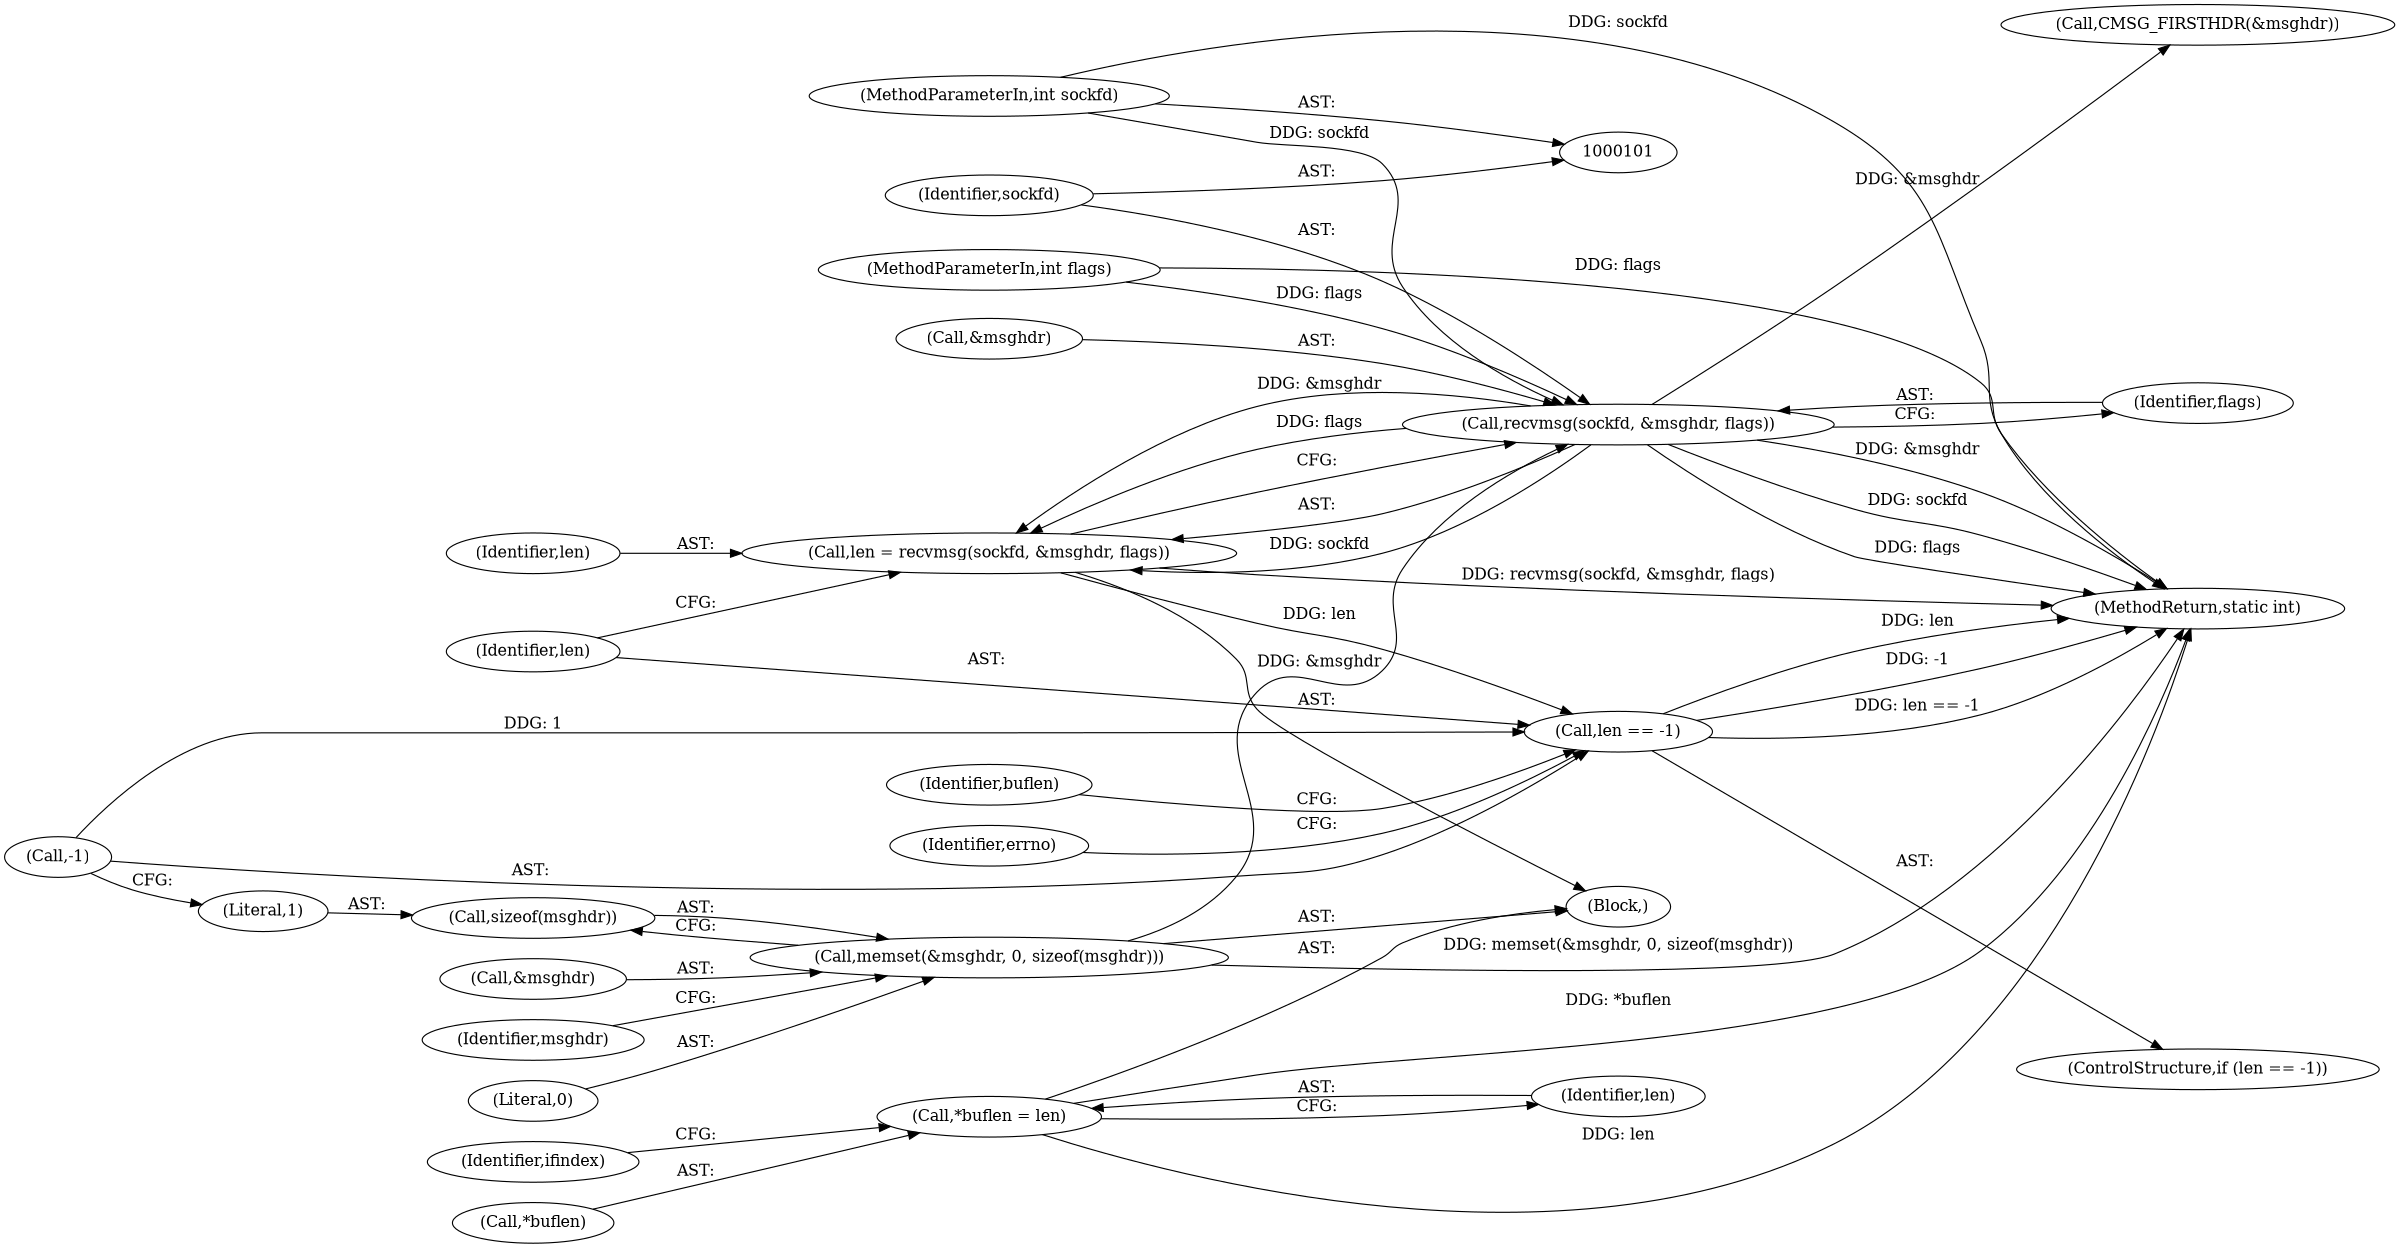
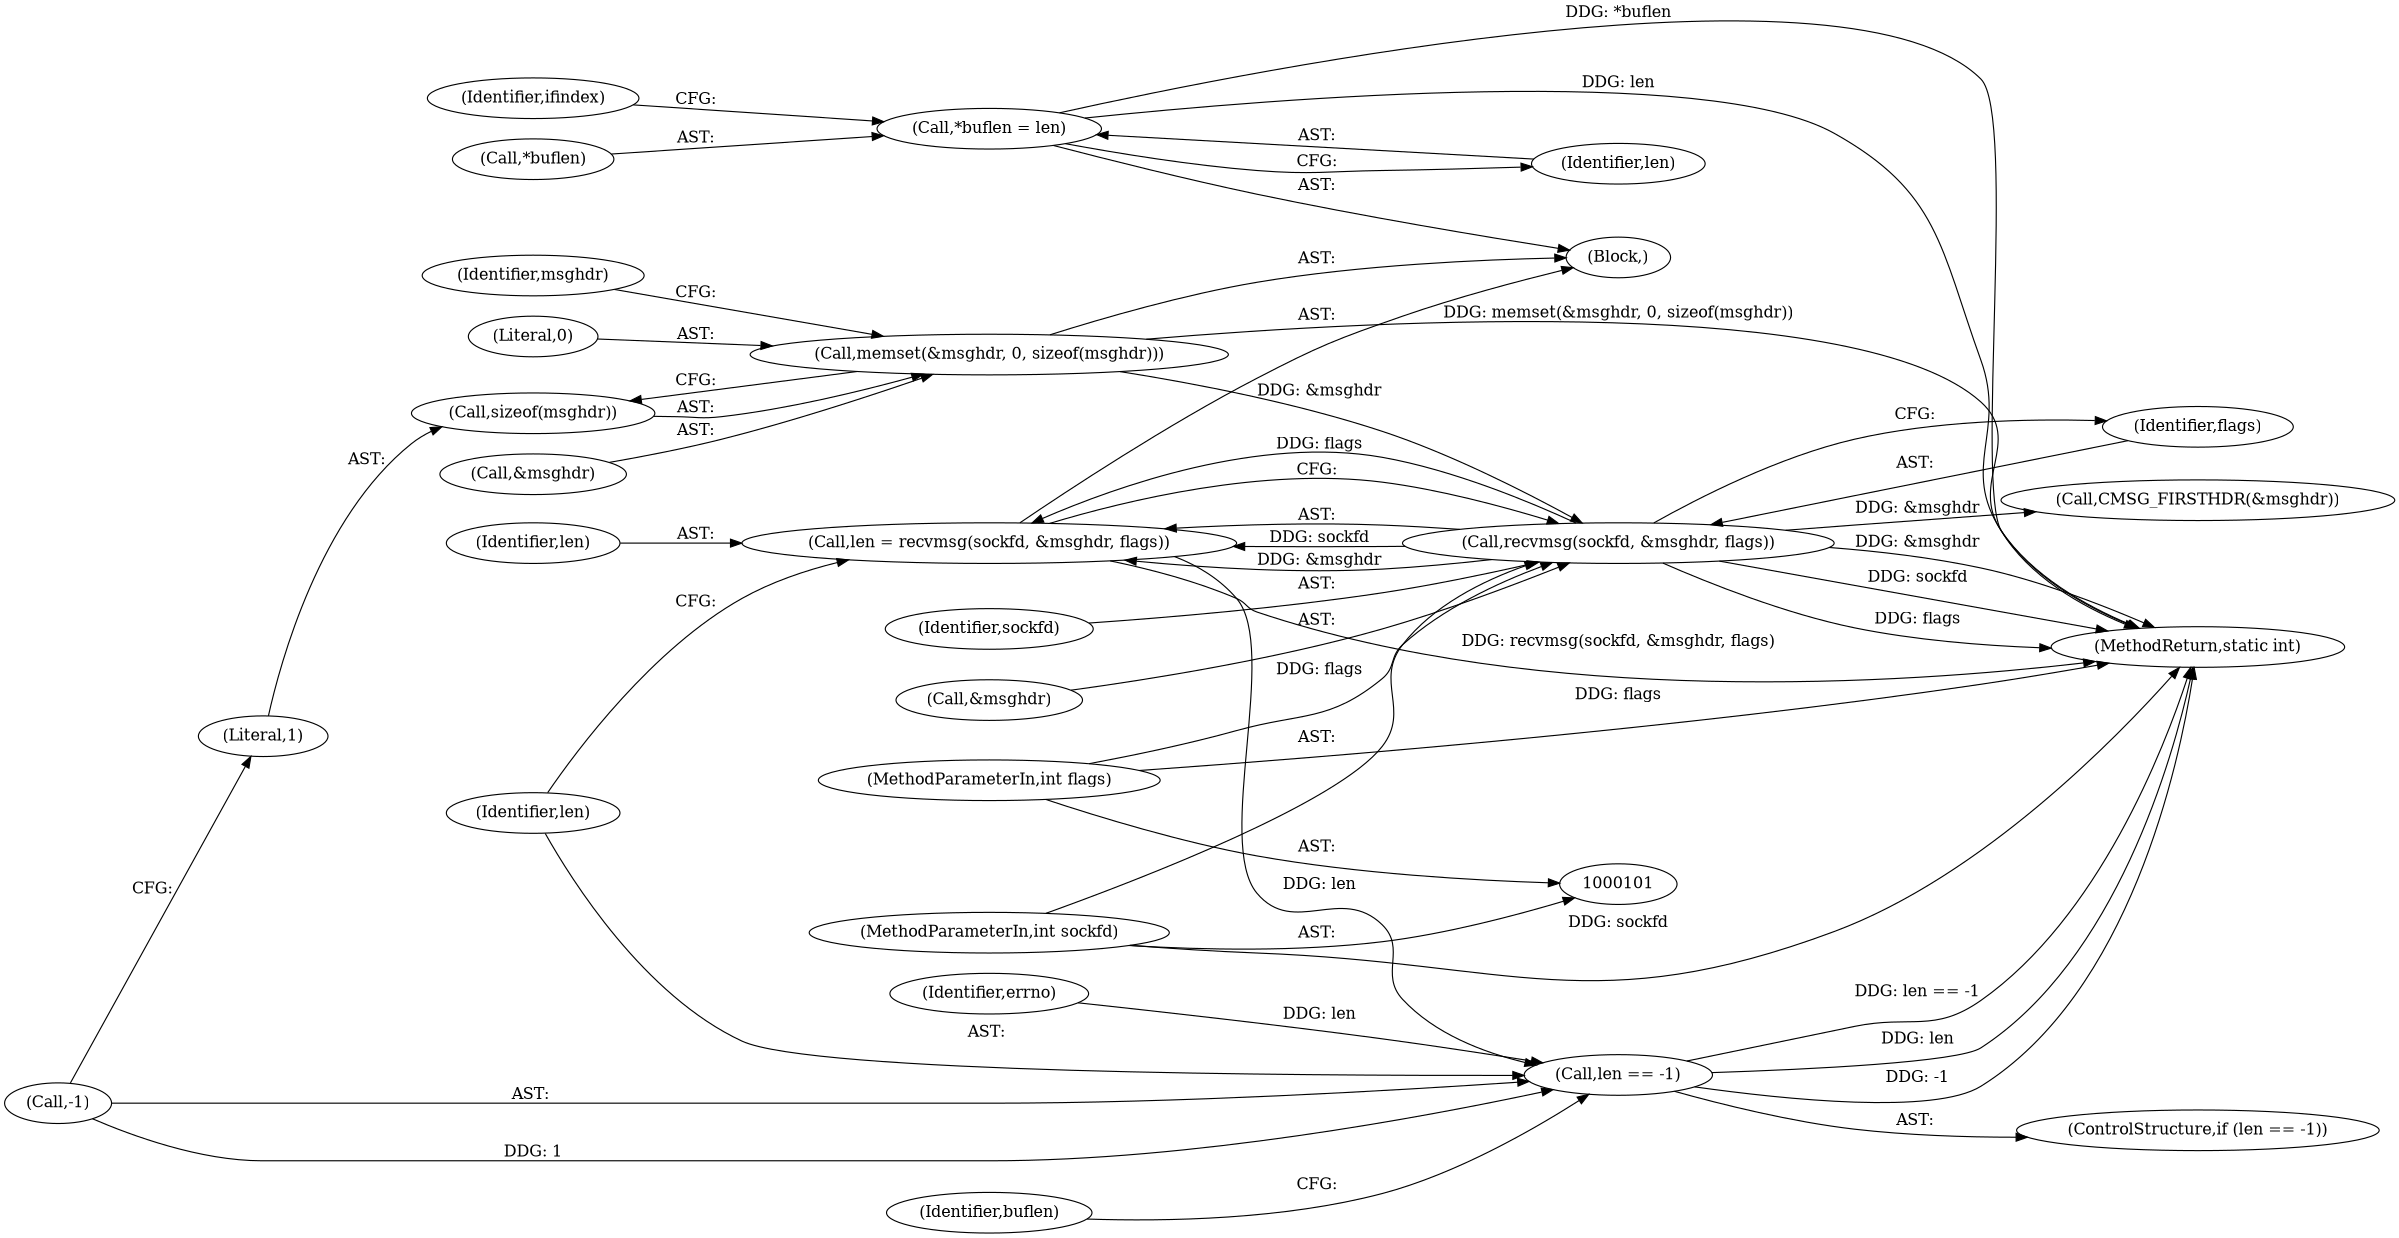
(1320, 134) -> (1320, 738)
(1323, 185) -> (1294, 862)
(1320, 825) -> (1320, 1015)
